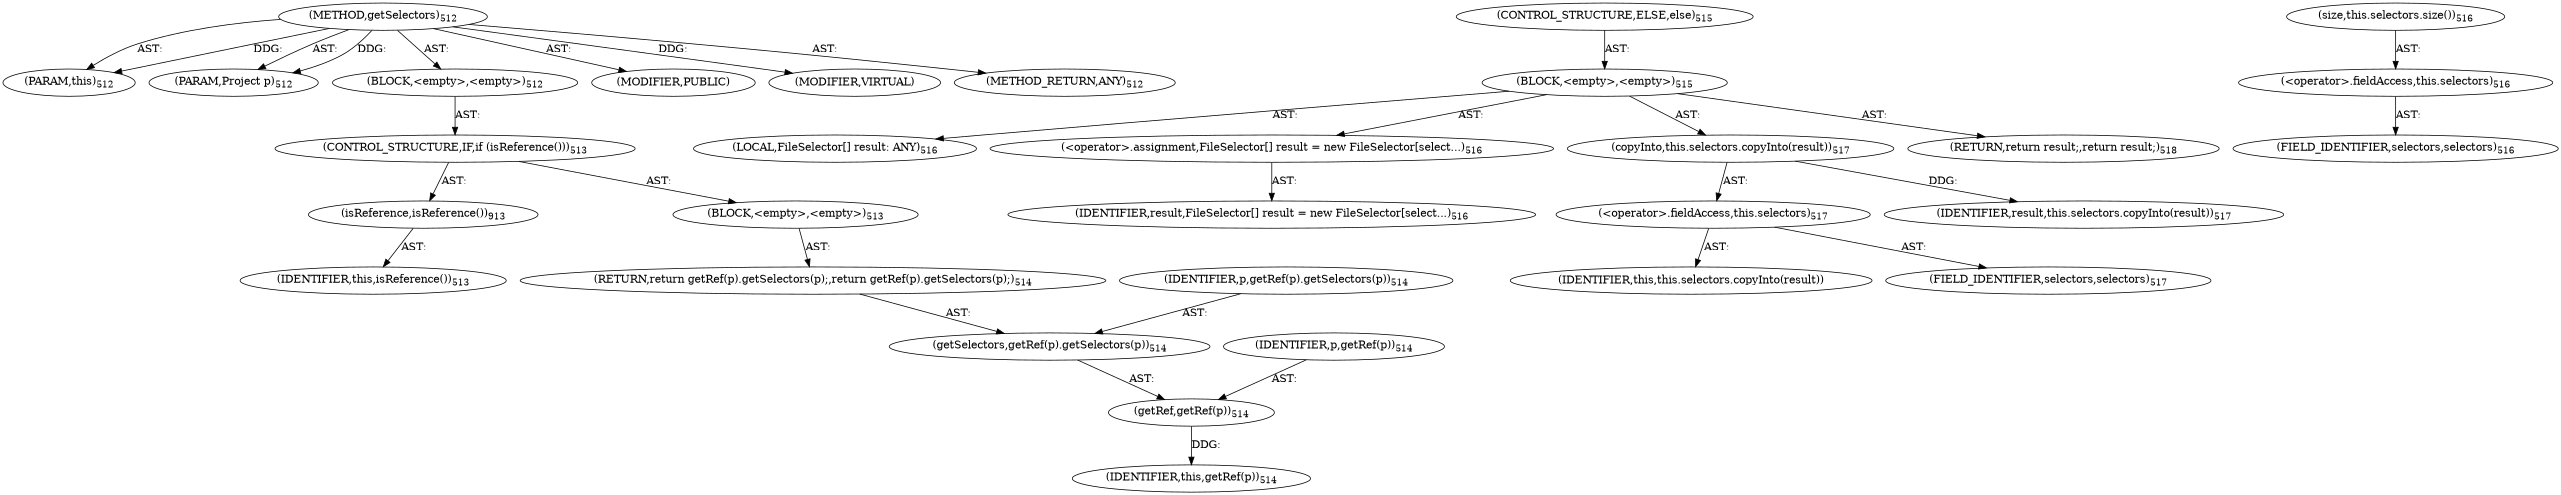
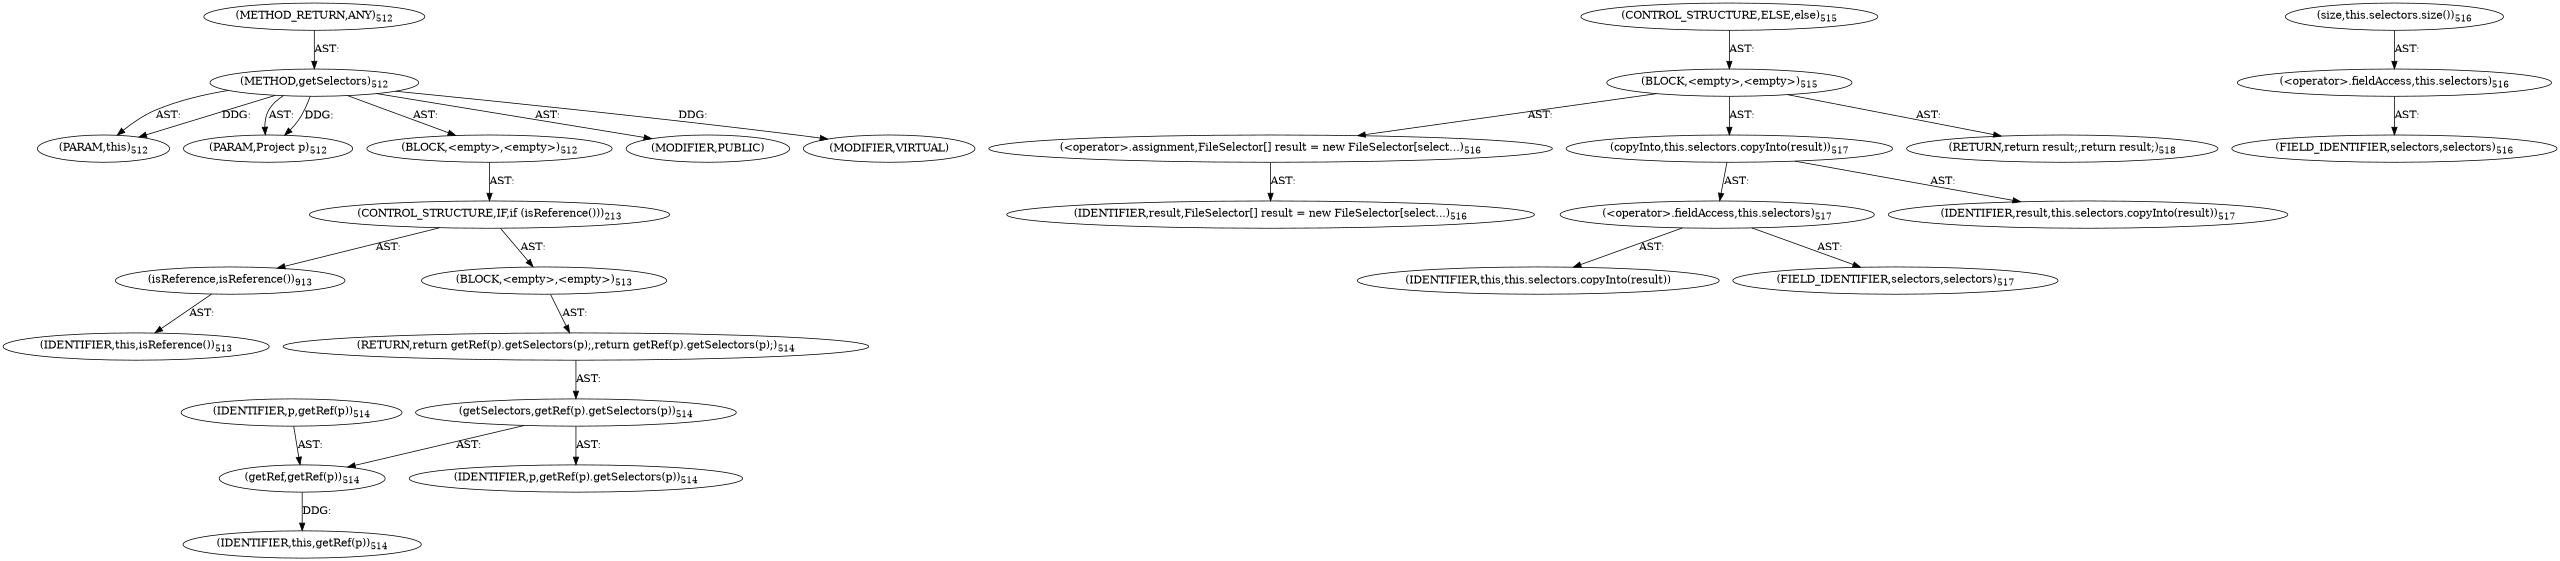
(724, 47) -> (314, 46)
(579, 147) -> (613, 213)
(835, 149) -> none
(1945, 182) -> (1945, 182)
(1172, 313) -> (576, 442)
